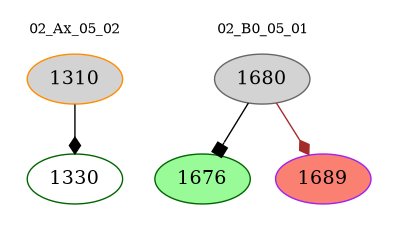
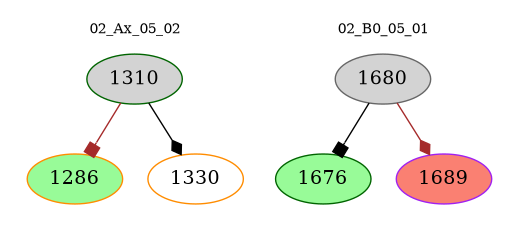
(75, 79) -> (135, 79)
none -> (75, 179)
(75, 179) -> (196, 179)
